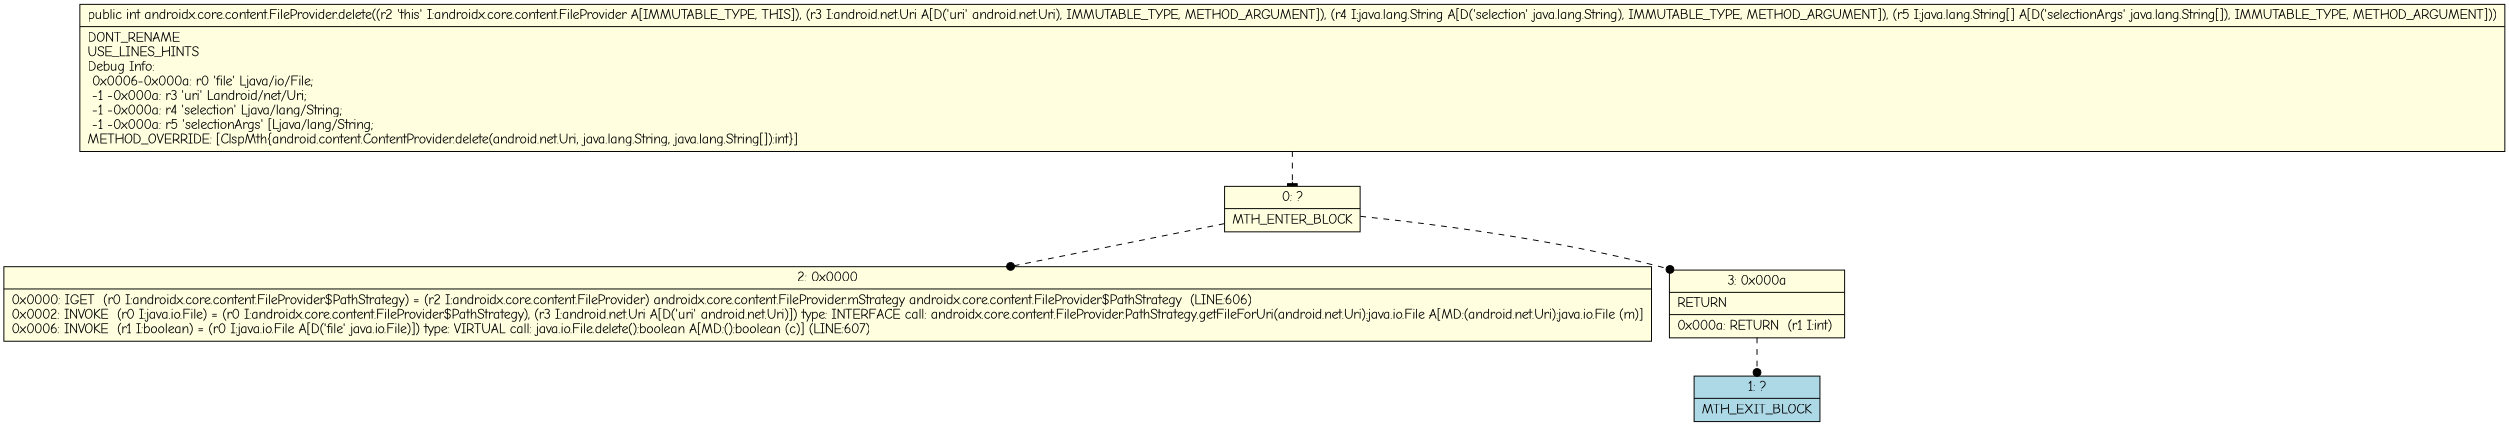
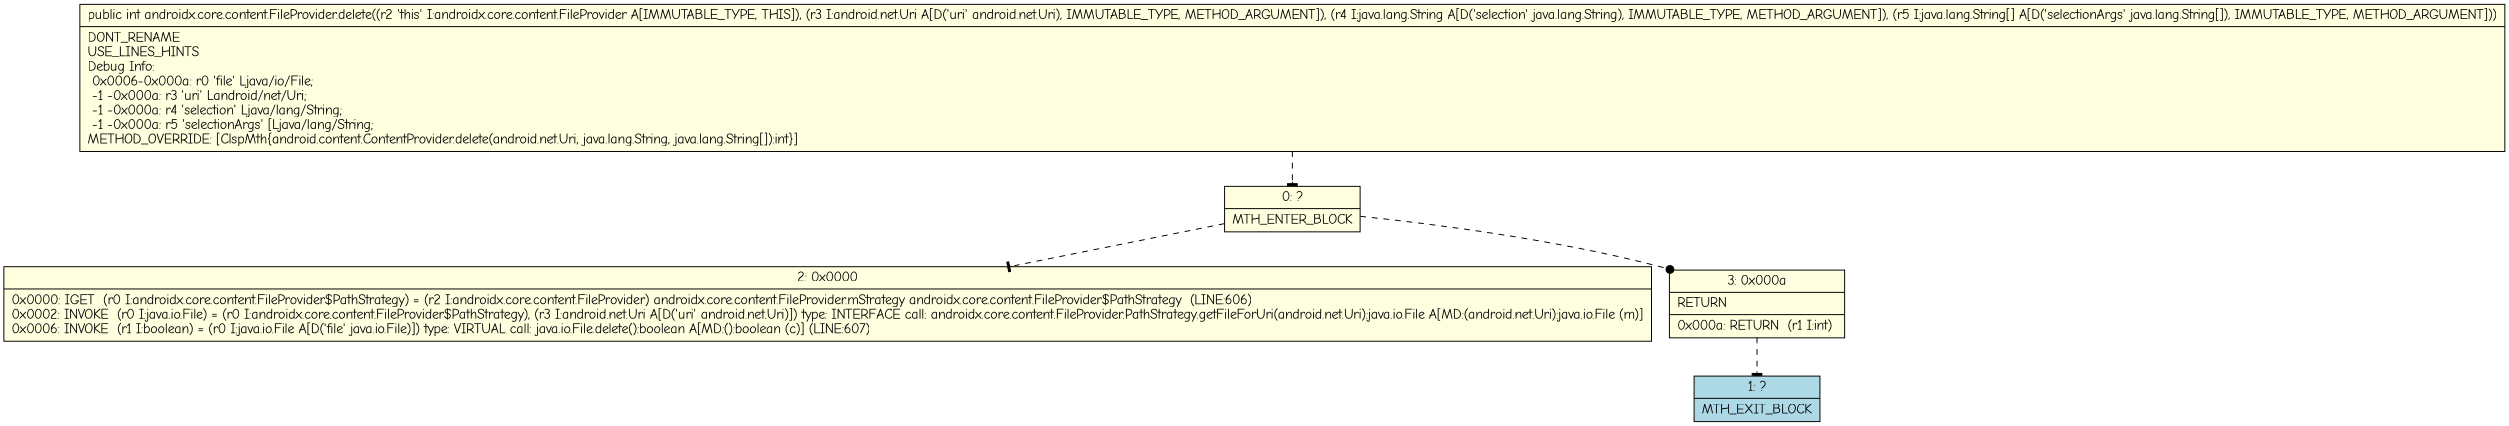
(1119, 245) -> (1119, 245)
(1757, 354) -> (1757, 354)
